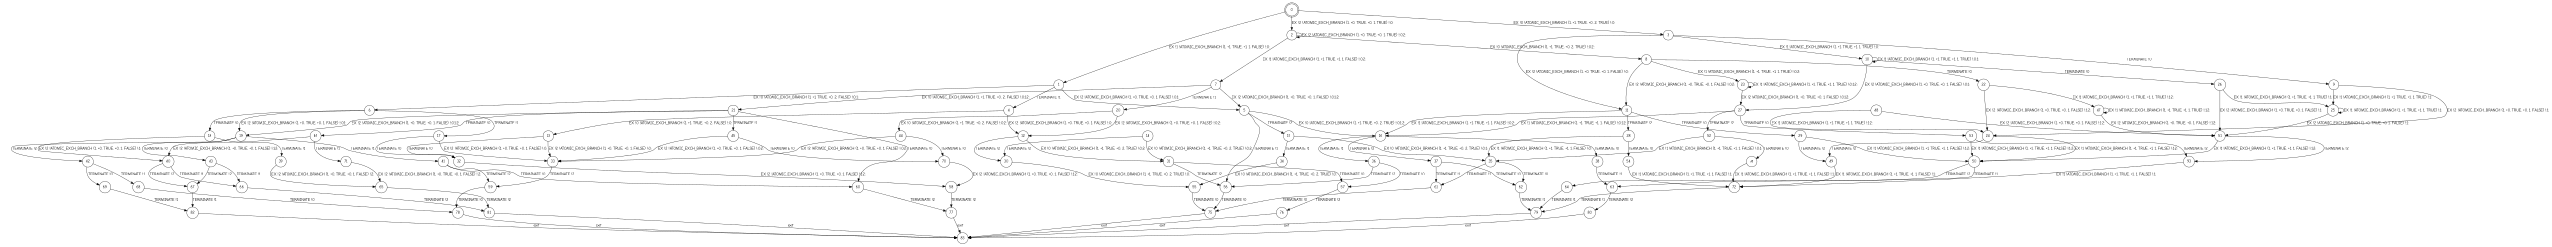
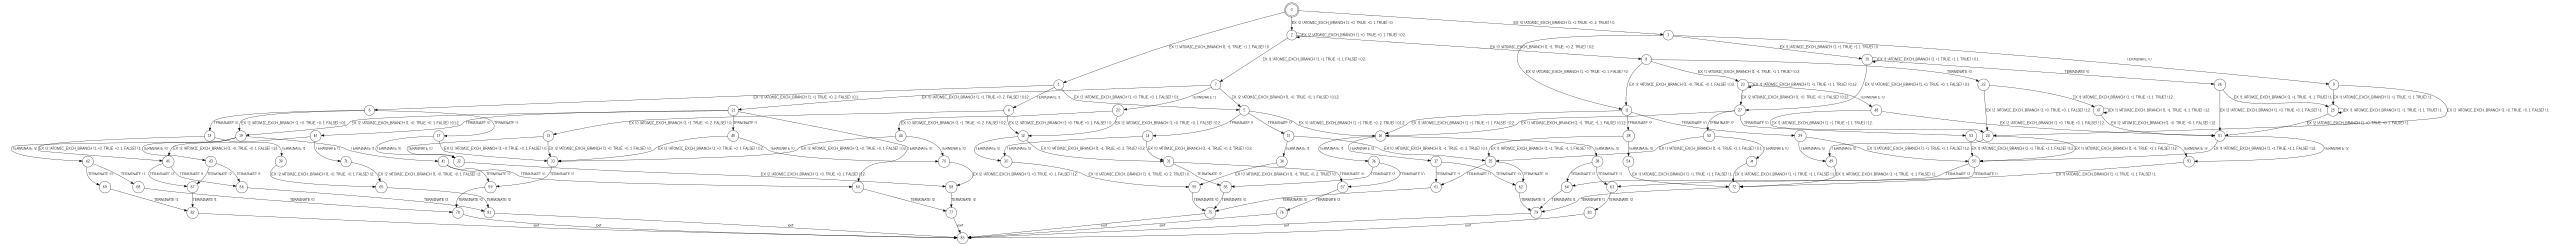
none -> (1810, 89)
(1253, 149) -> (1200, 131)
none -> (1577, 167)
